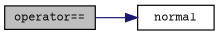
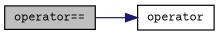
(176, 18) -> (176, 18)
